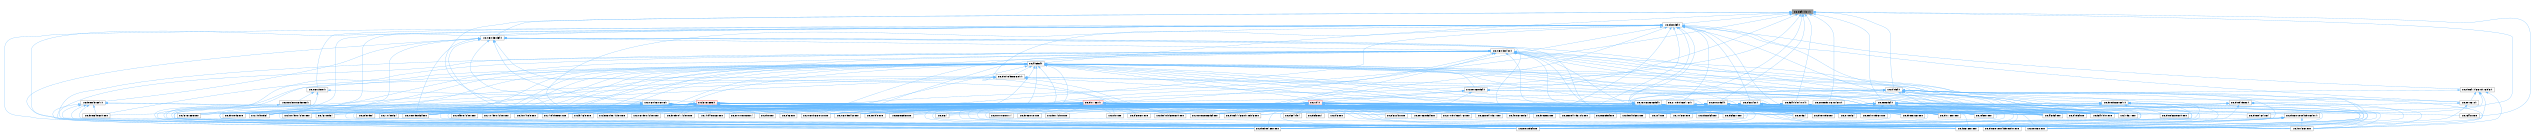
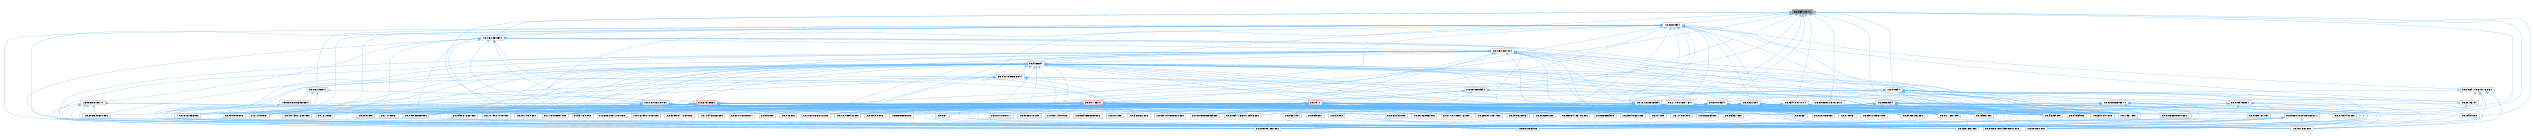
none -> (1266, 57)
none -> (1088, 116)
none -> (2345, 116)
